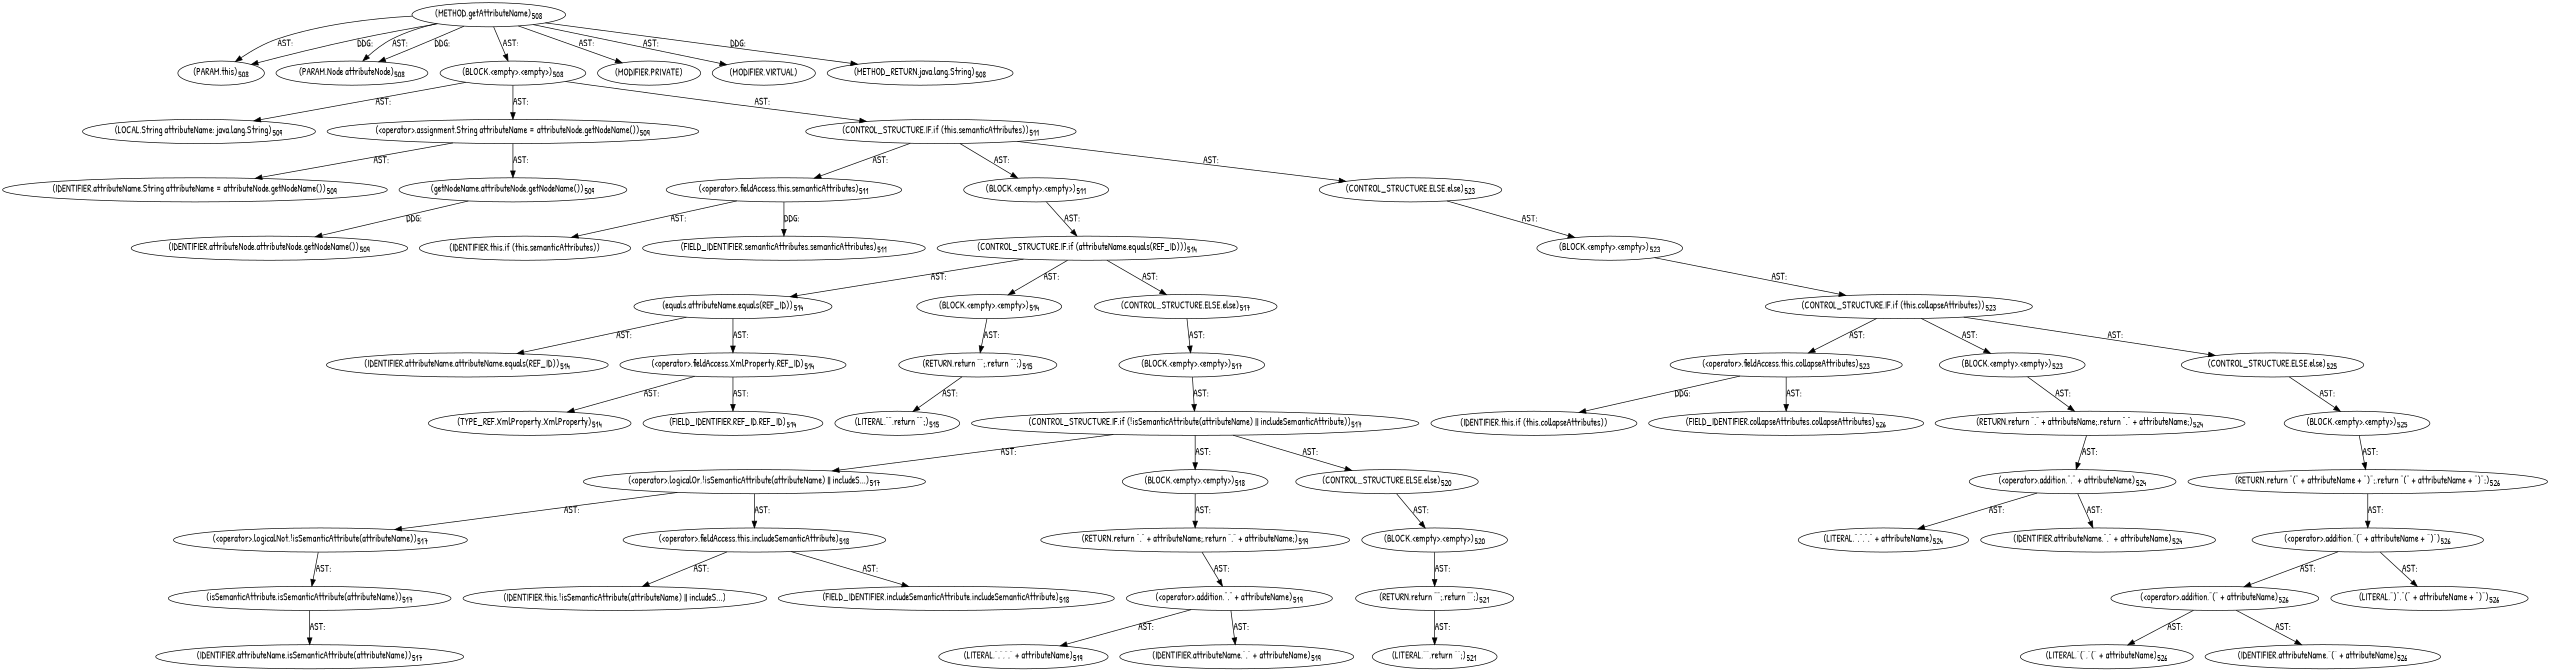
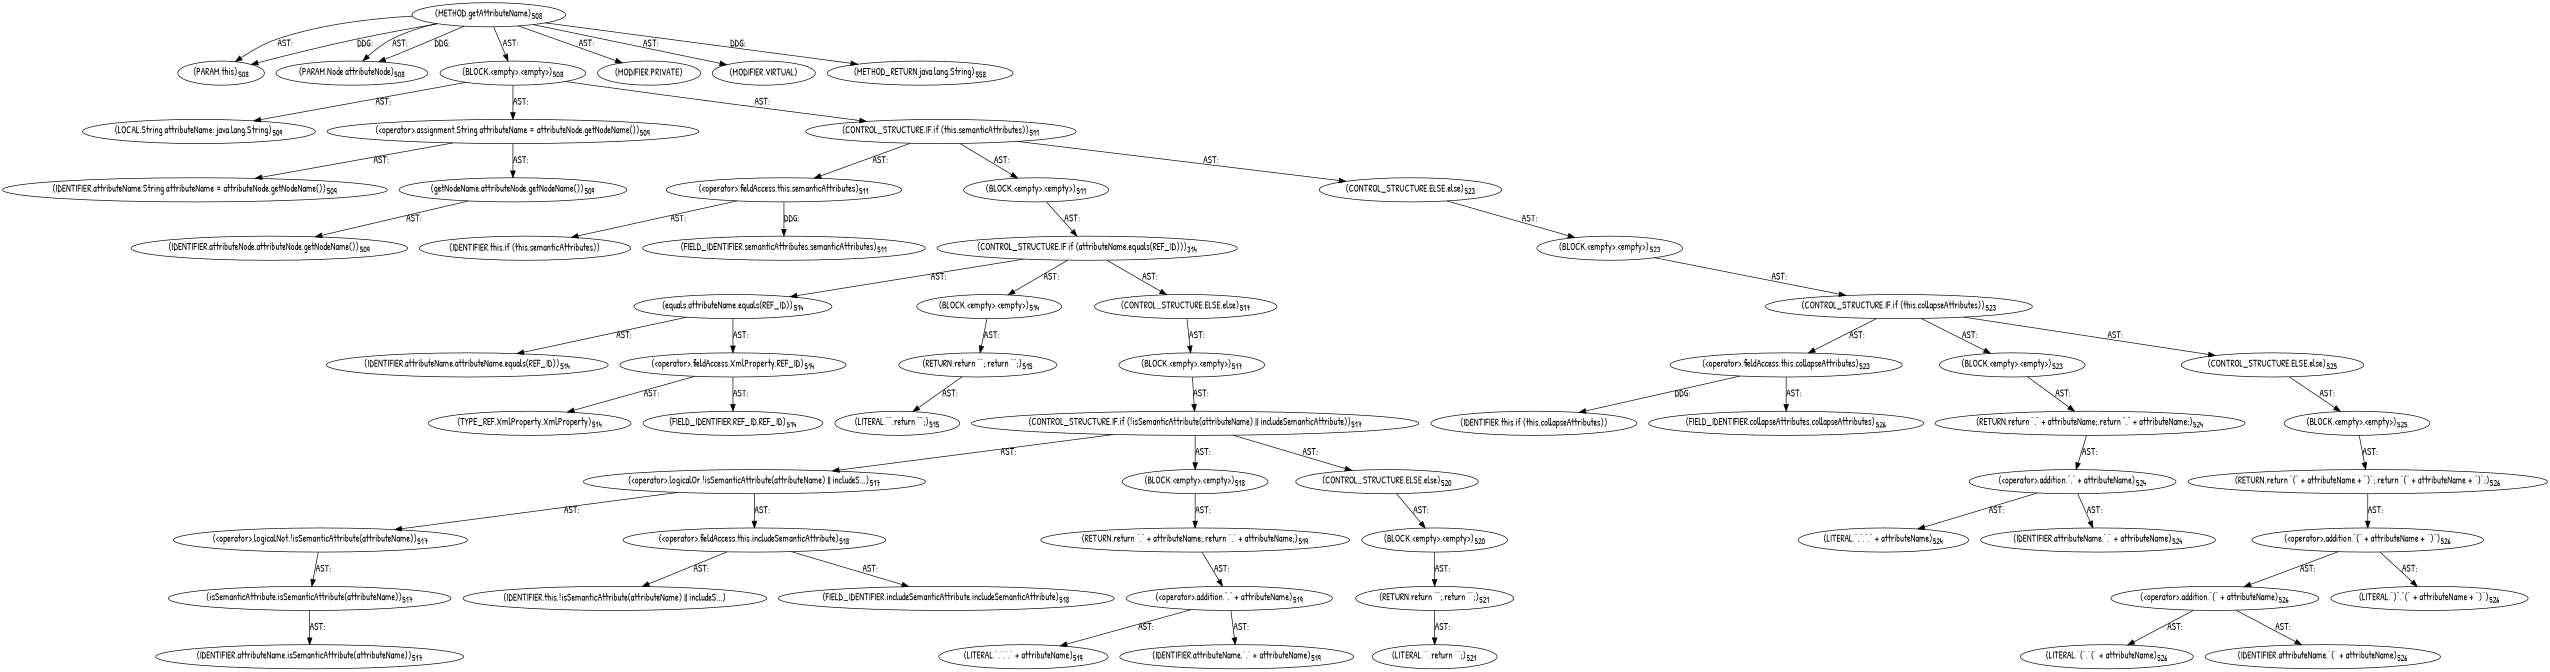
(981, 72) -> (981, 72)
(415, 219) -> (415, 219)
(1192, 247) -> (1192, 247)
